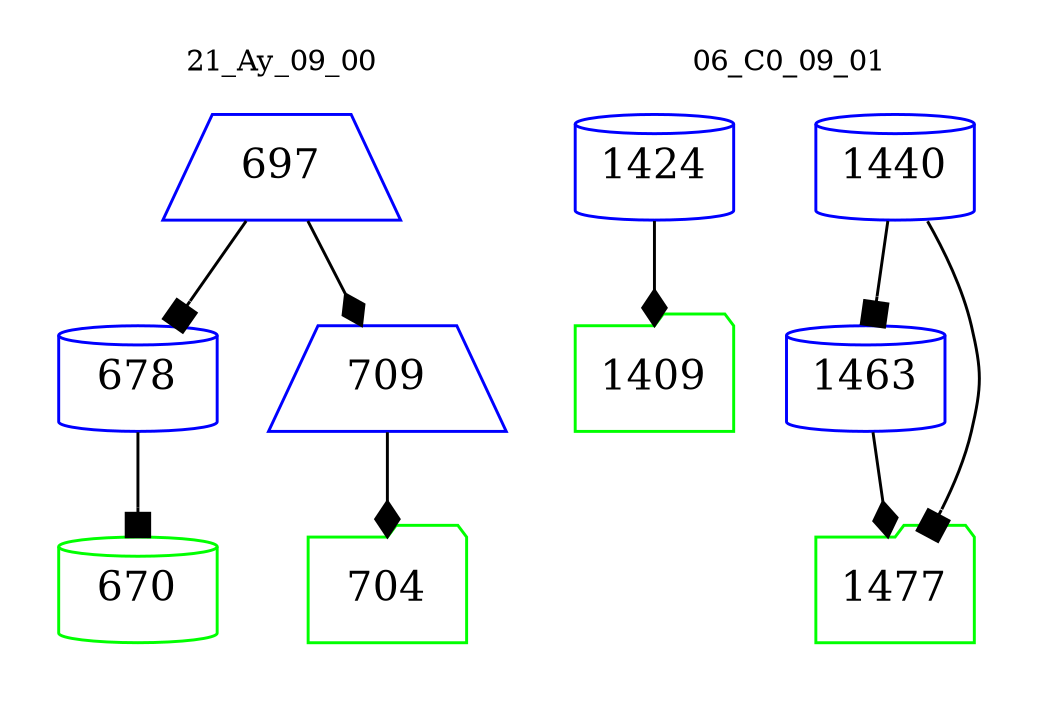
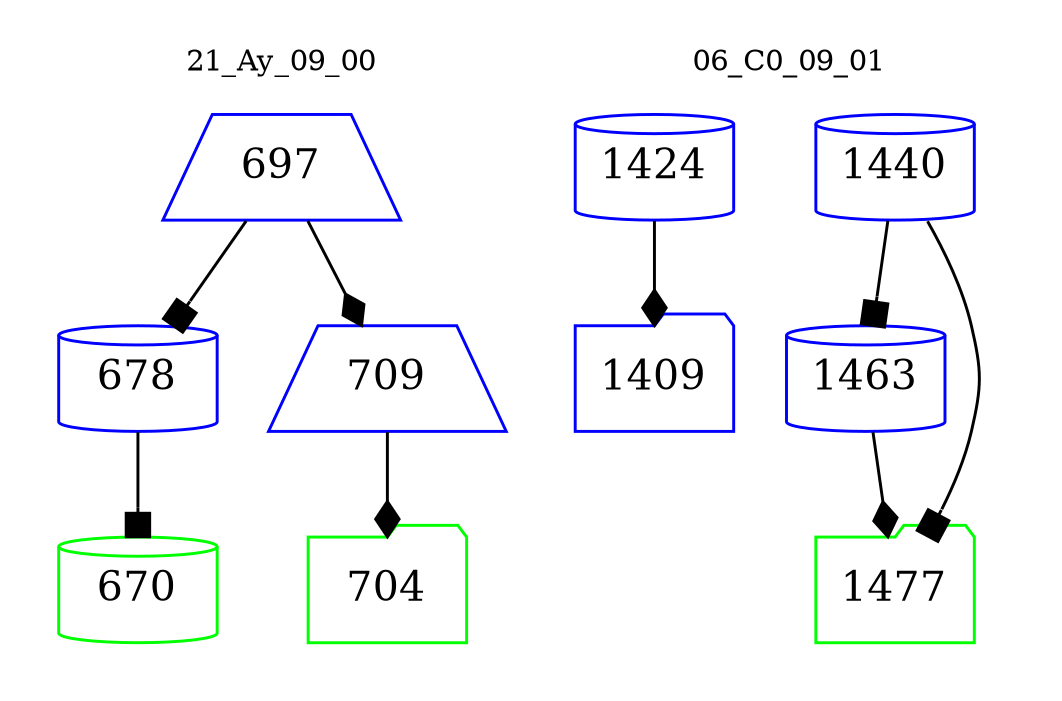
(654, 379) -> (654, 379)
